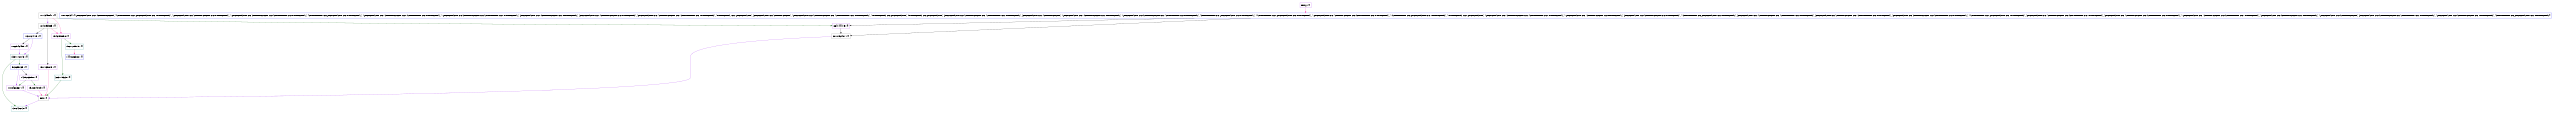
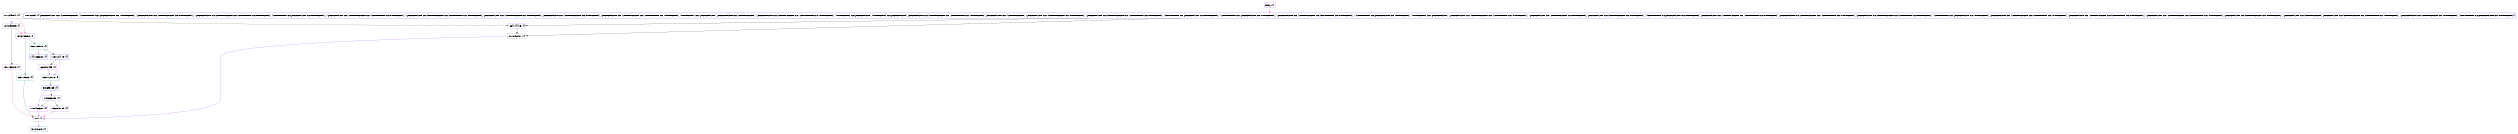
(41, 31) -> (48, 51)
(3, 82) -> none
